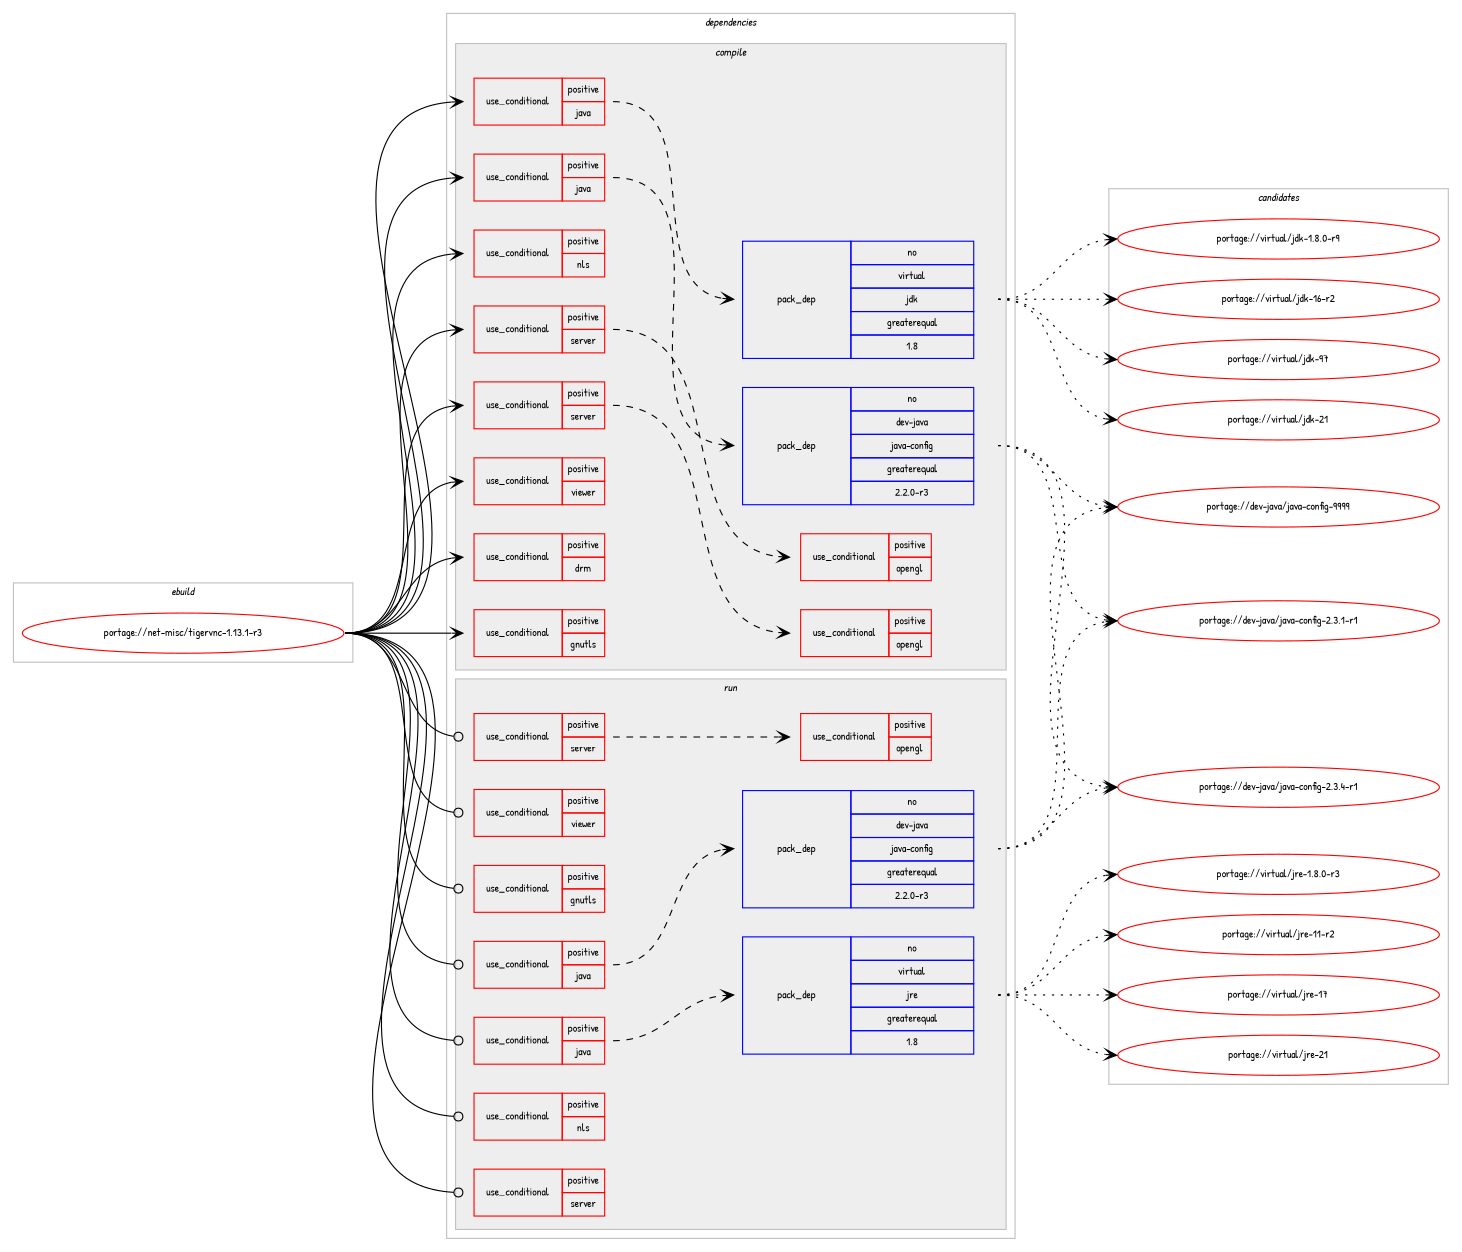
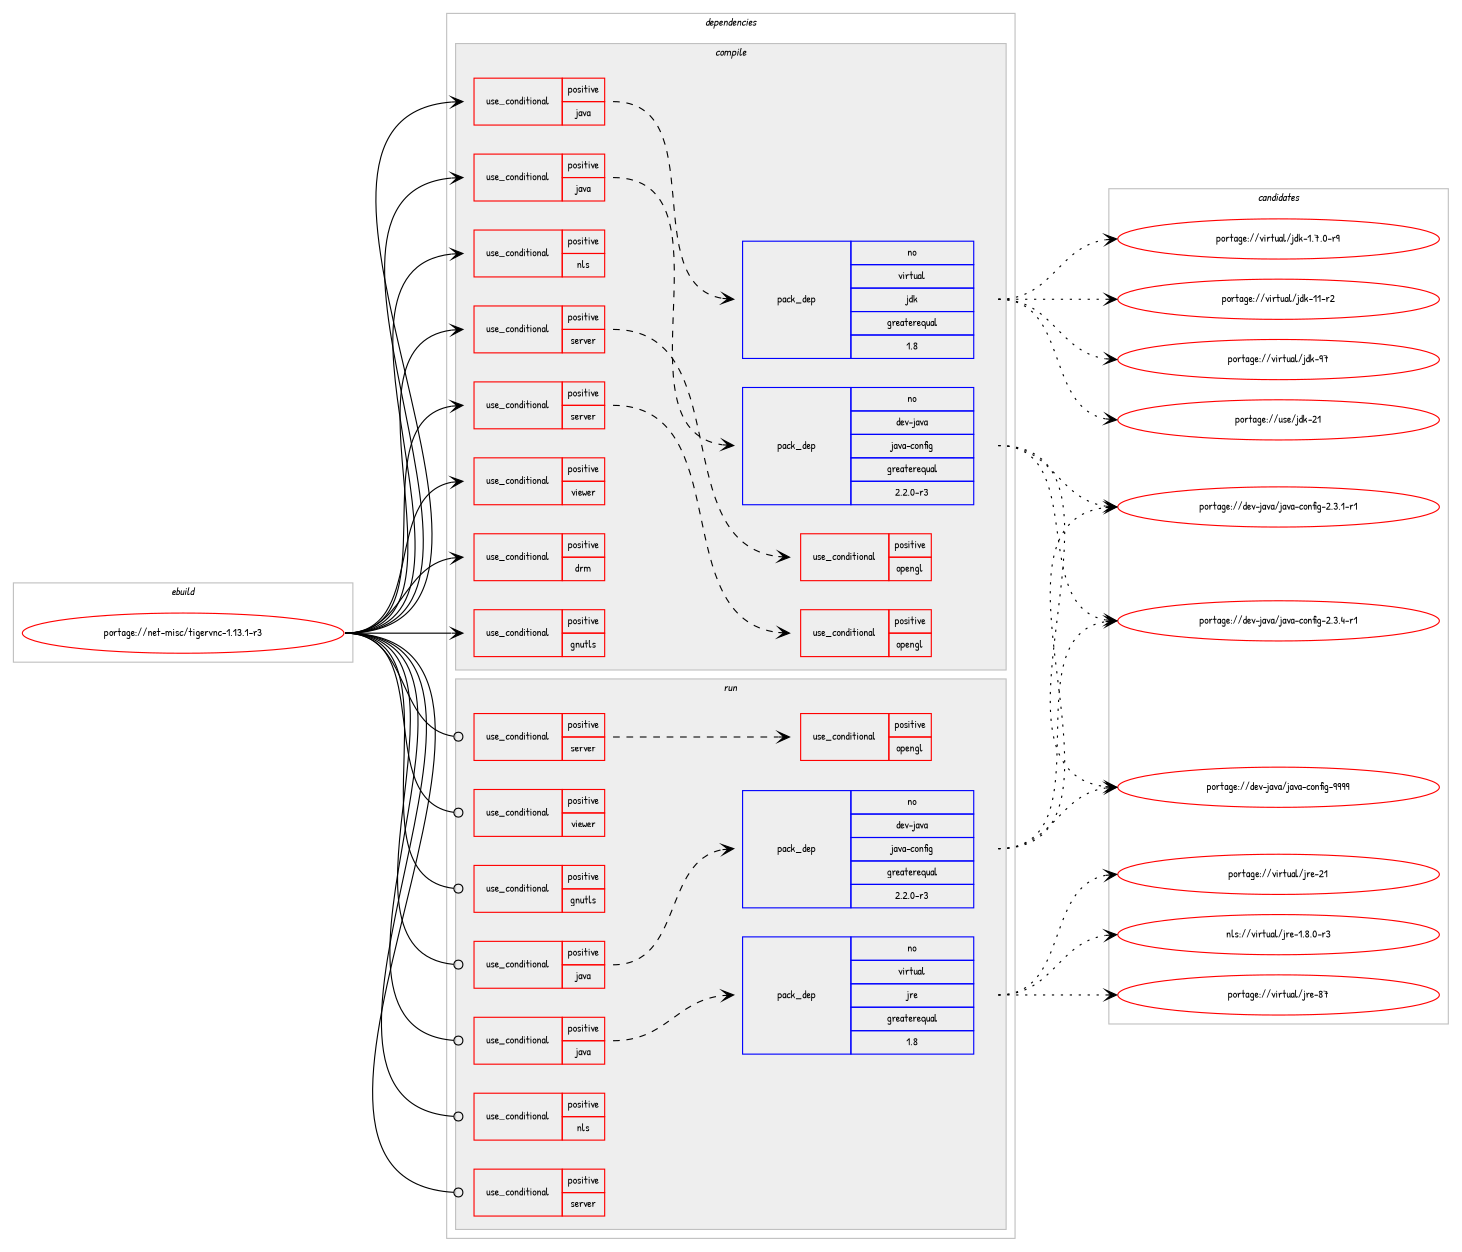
(1279, 239) -> (1279, 239)
(1279, 299) -> (1279, 299)
(1279, 420) -> (1279, 420)
(1279, 874) -> (1279, 935)
(1279, 935) -> none
(1279, 995) -> (1279, 995)
